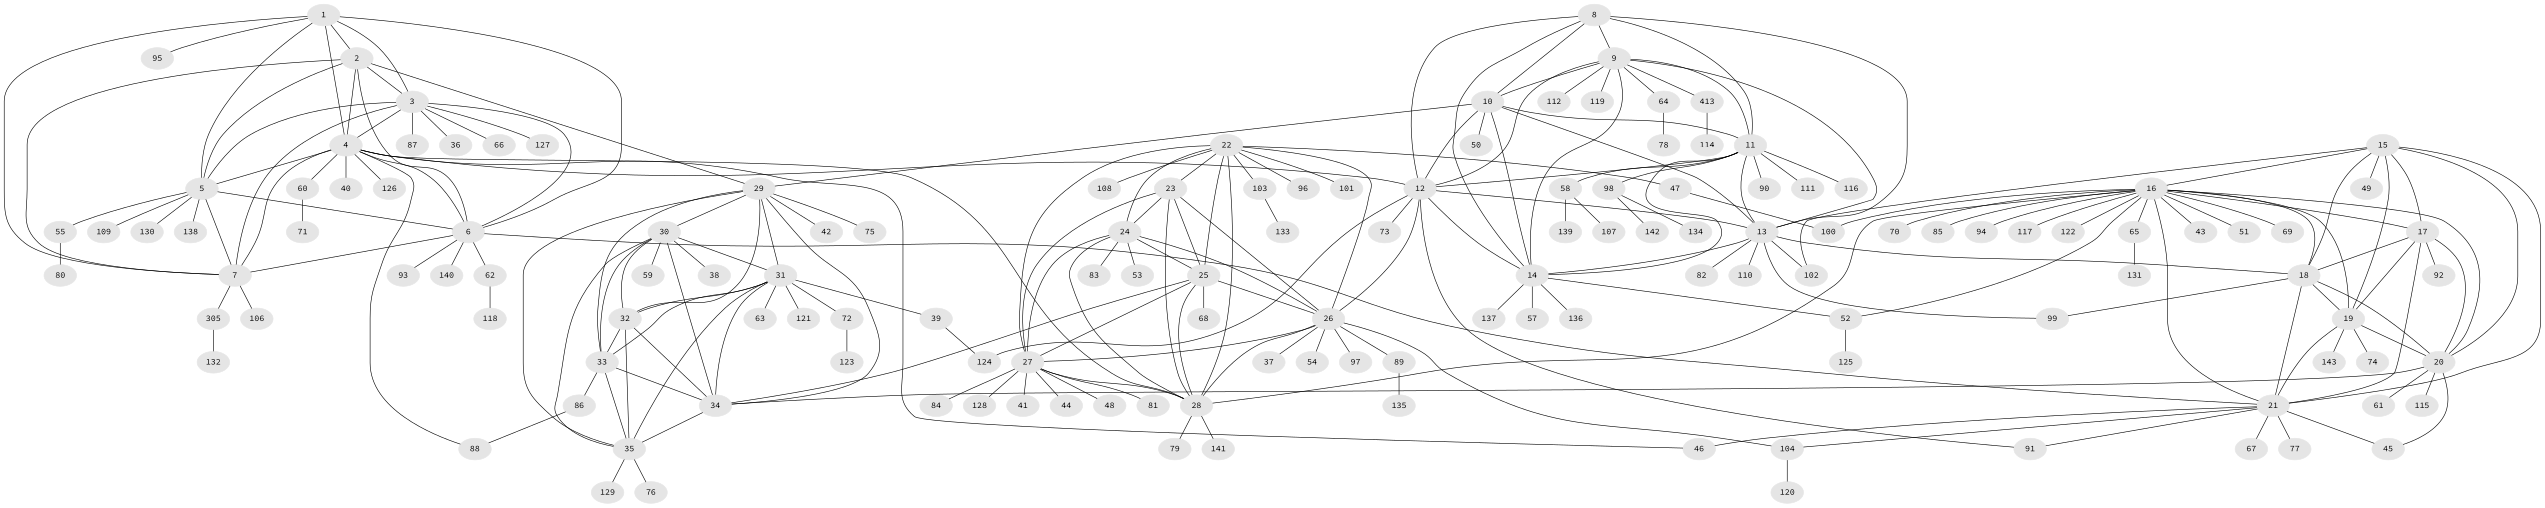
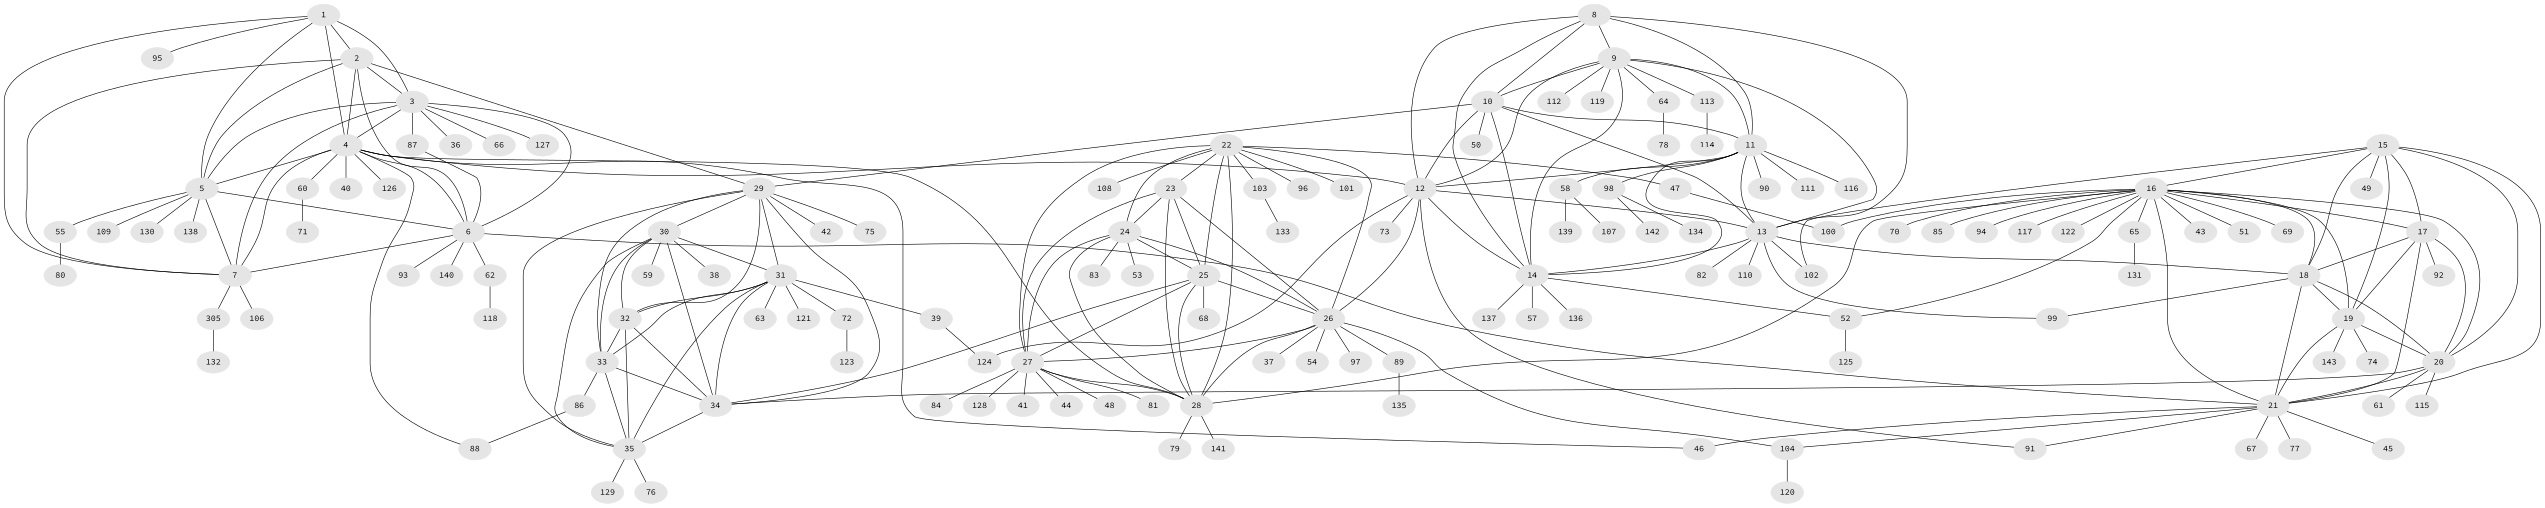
(593, 68) -> (472, 175)
(1707, 102) -> (1707, 102)
(2442, 419) -> (2392, 380)
